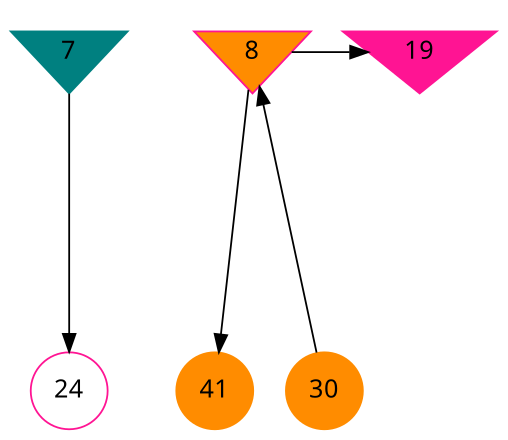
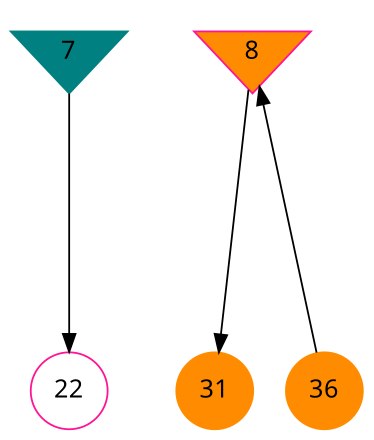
(420, 52) -> none
(69, 391) -> (69, 391)
(215, 391) -> (215, 391)
(324, 391) -> (324, 391)
